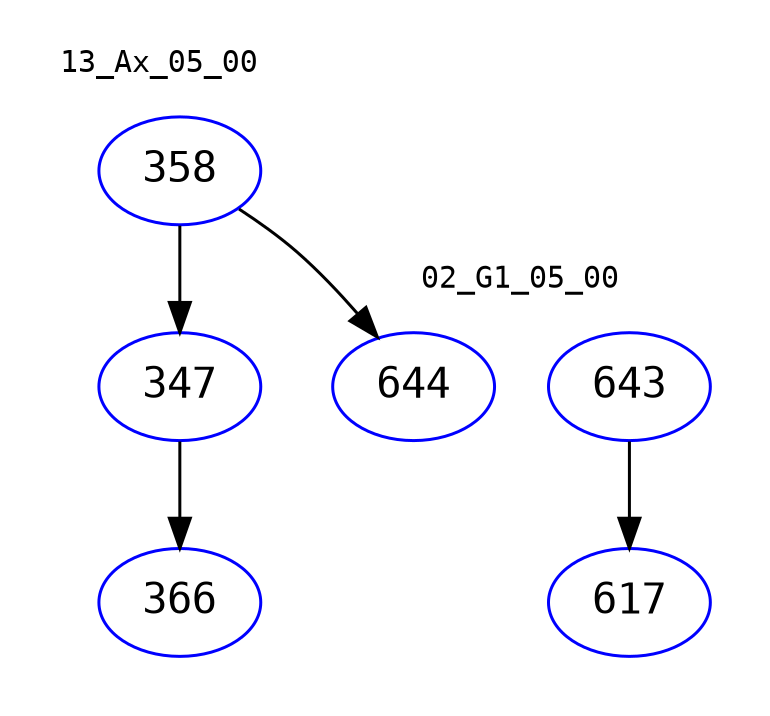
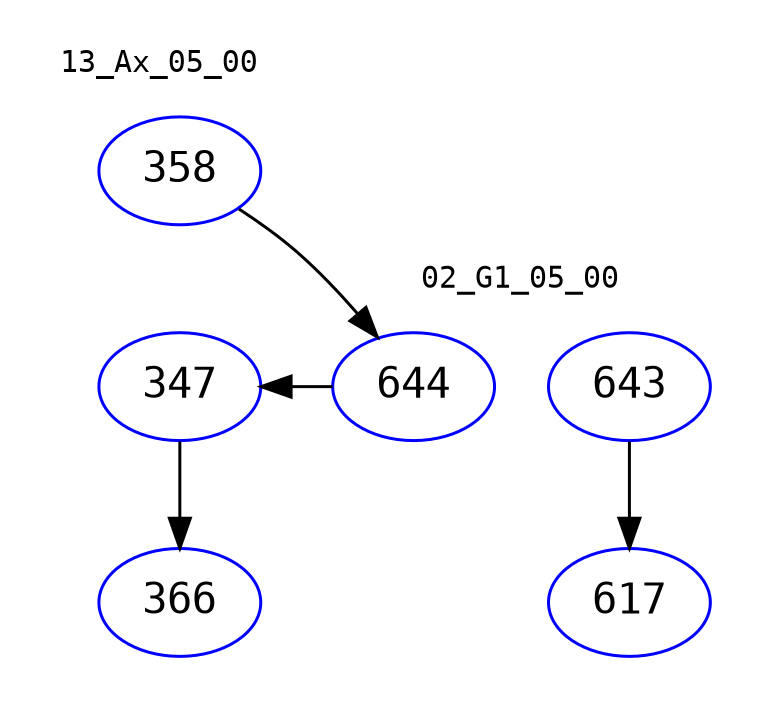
(180, 264) -> (312, 387)
